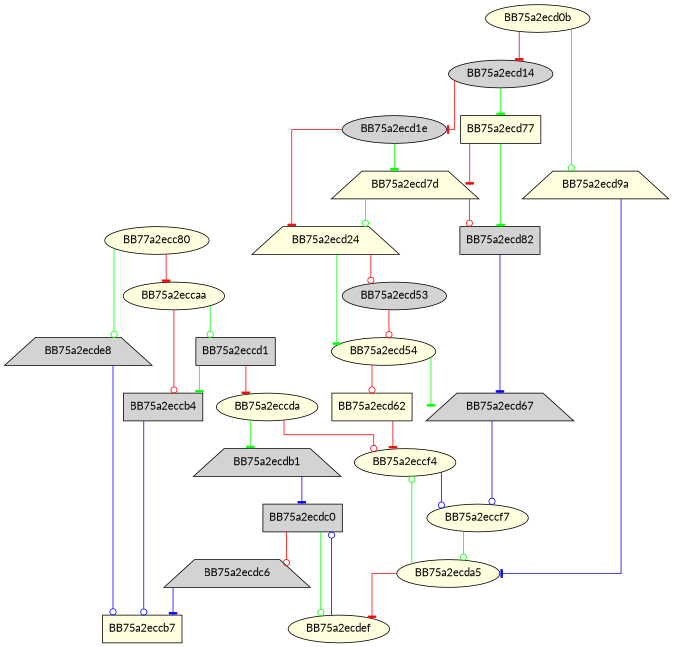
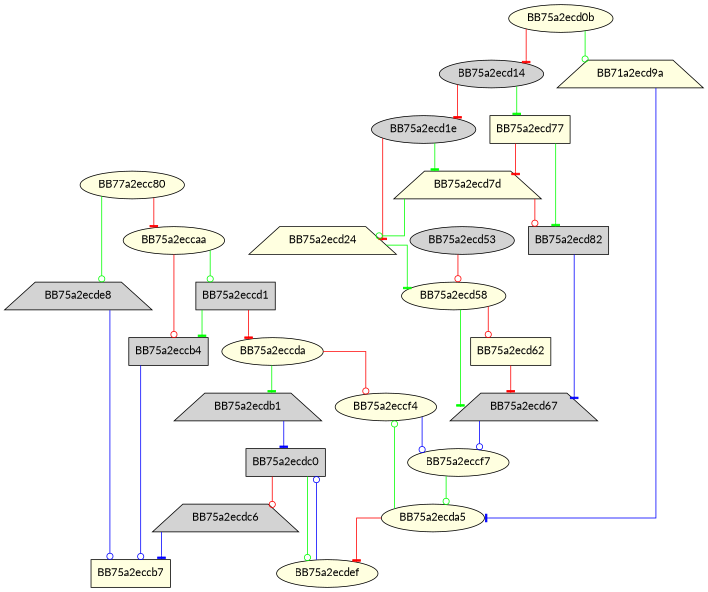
(596, 185) -> (630, 74)
(371, 266) -> none
(384, 352) -> (454, 296)
(393, 433) -> (511, 377)
